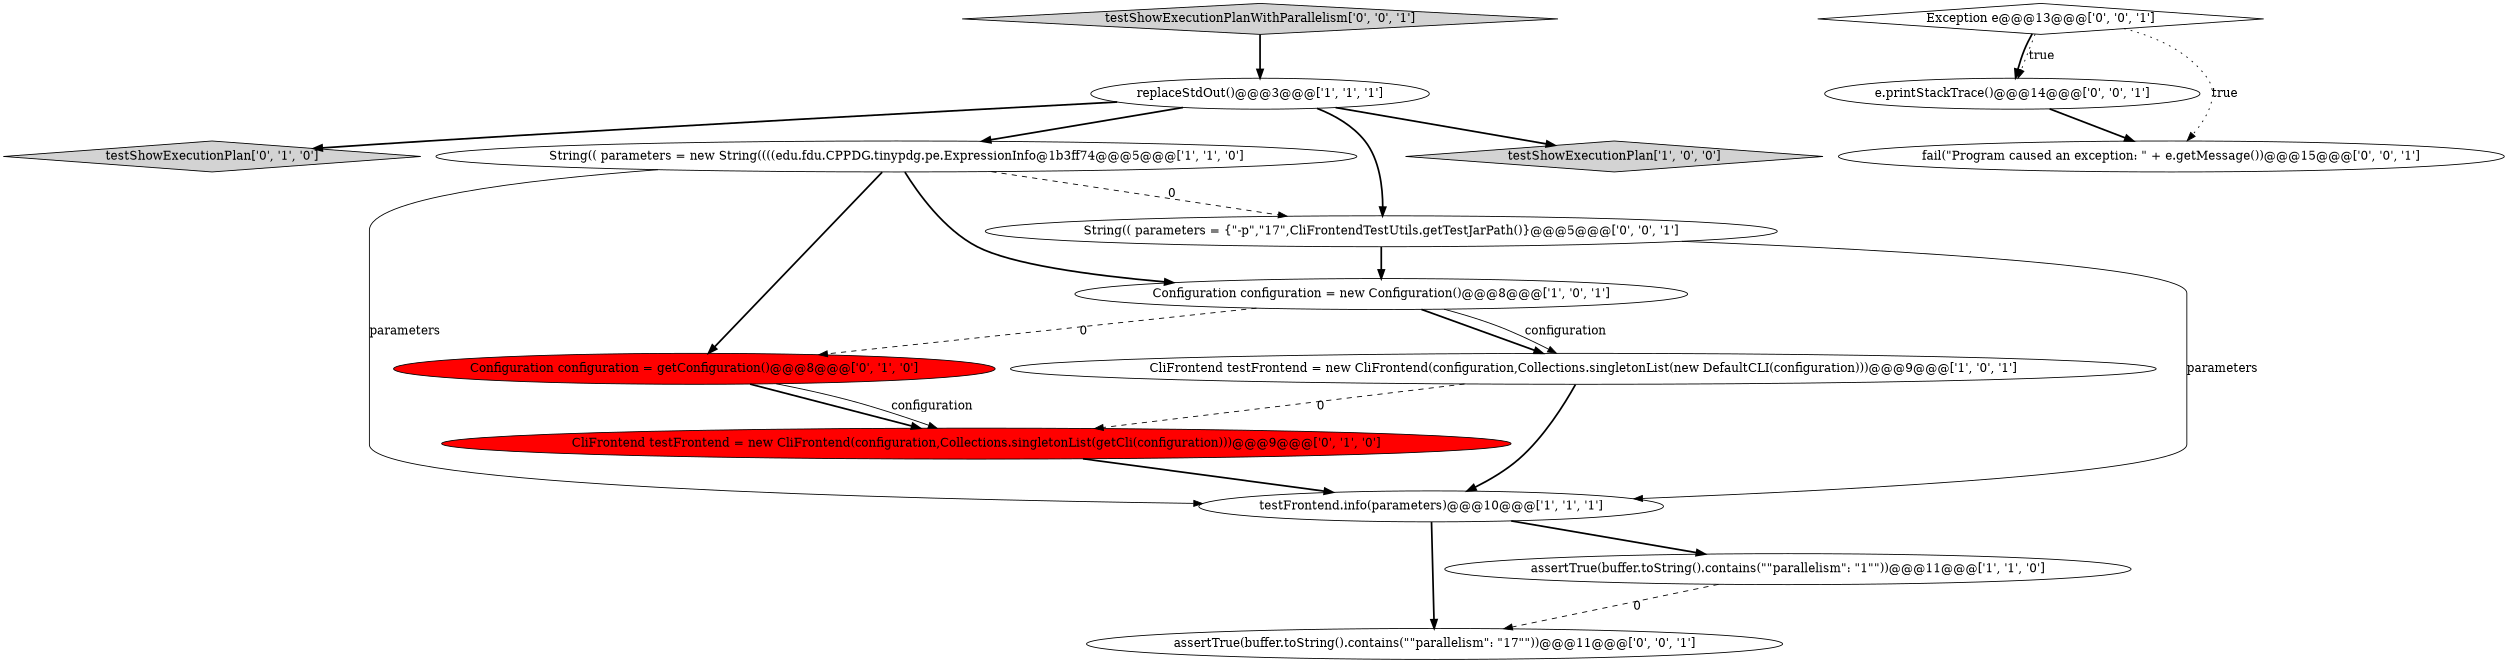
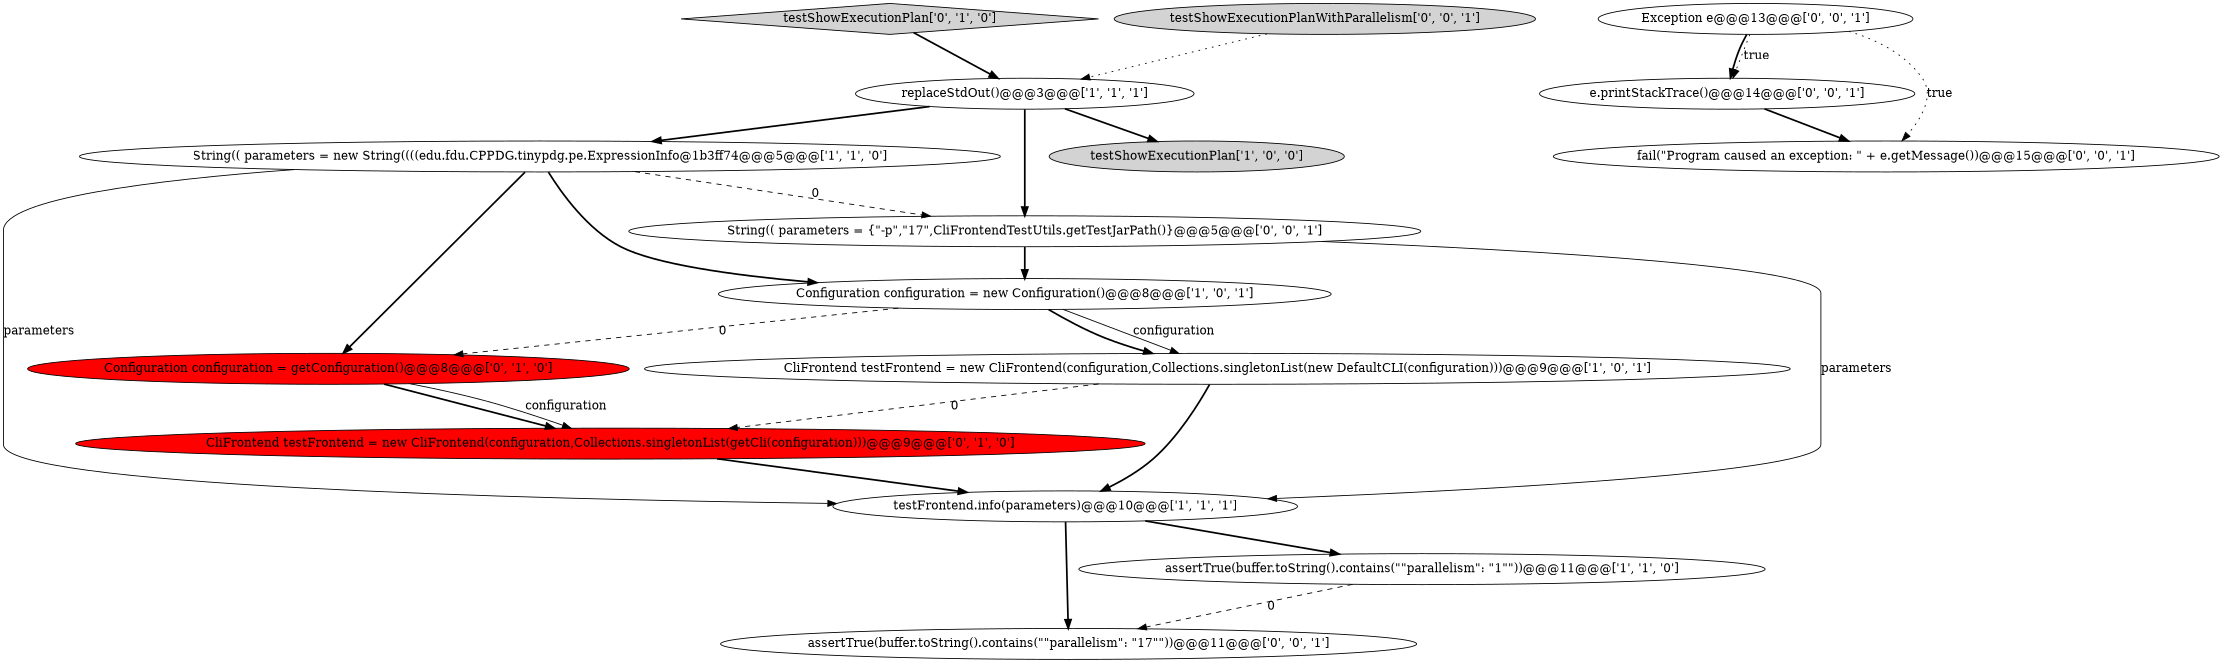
(1260, 19) -> (1325, 19)
(2041, 19) -> (1756, 19)
(1260, 52) -> (1178, 55)
(720, 124) -> (952, 53)
(1614, 156) -> (1197, 156)
